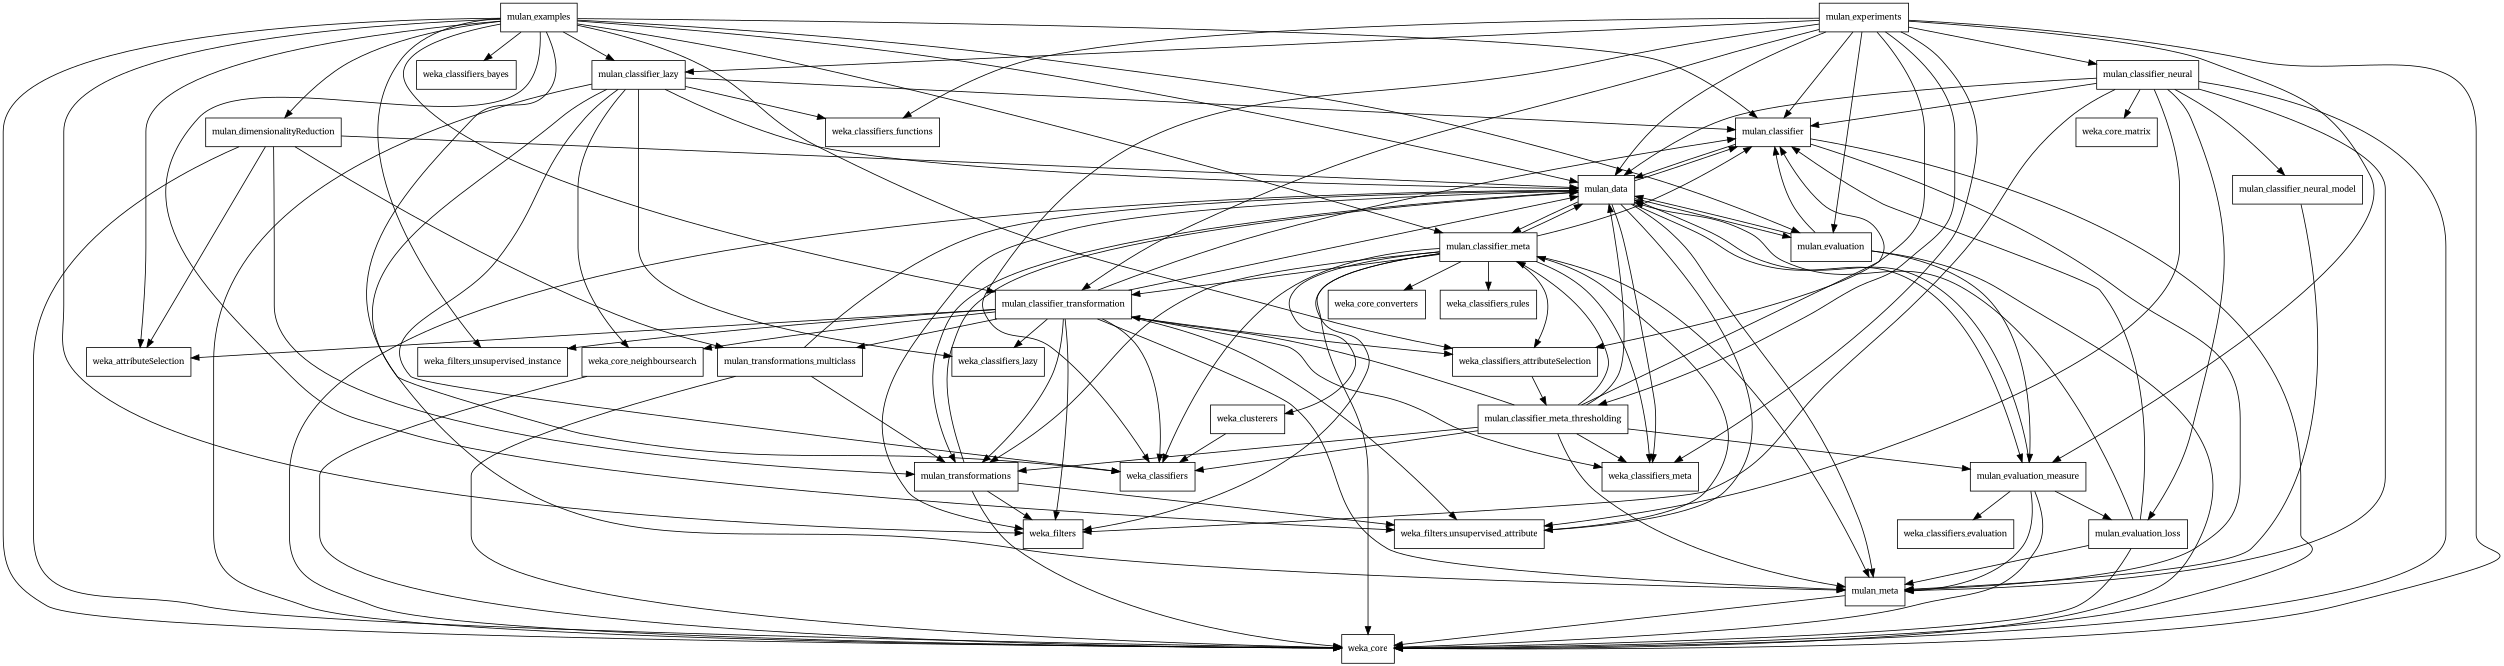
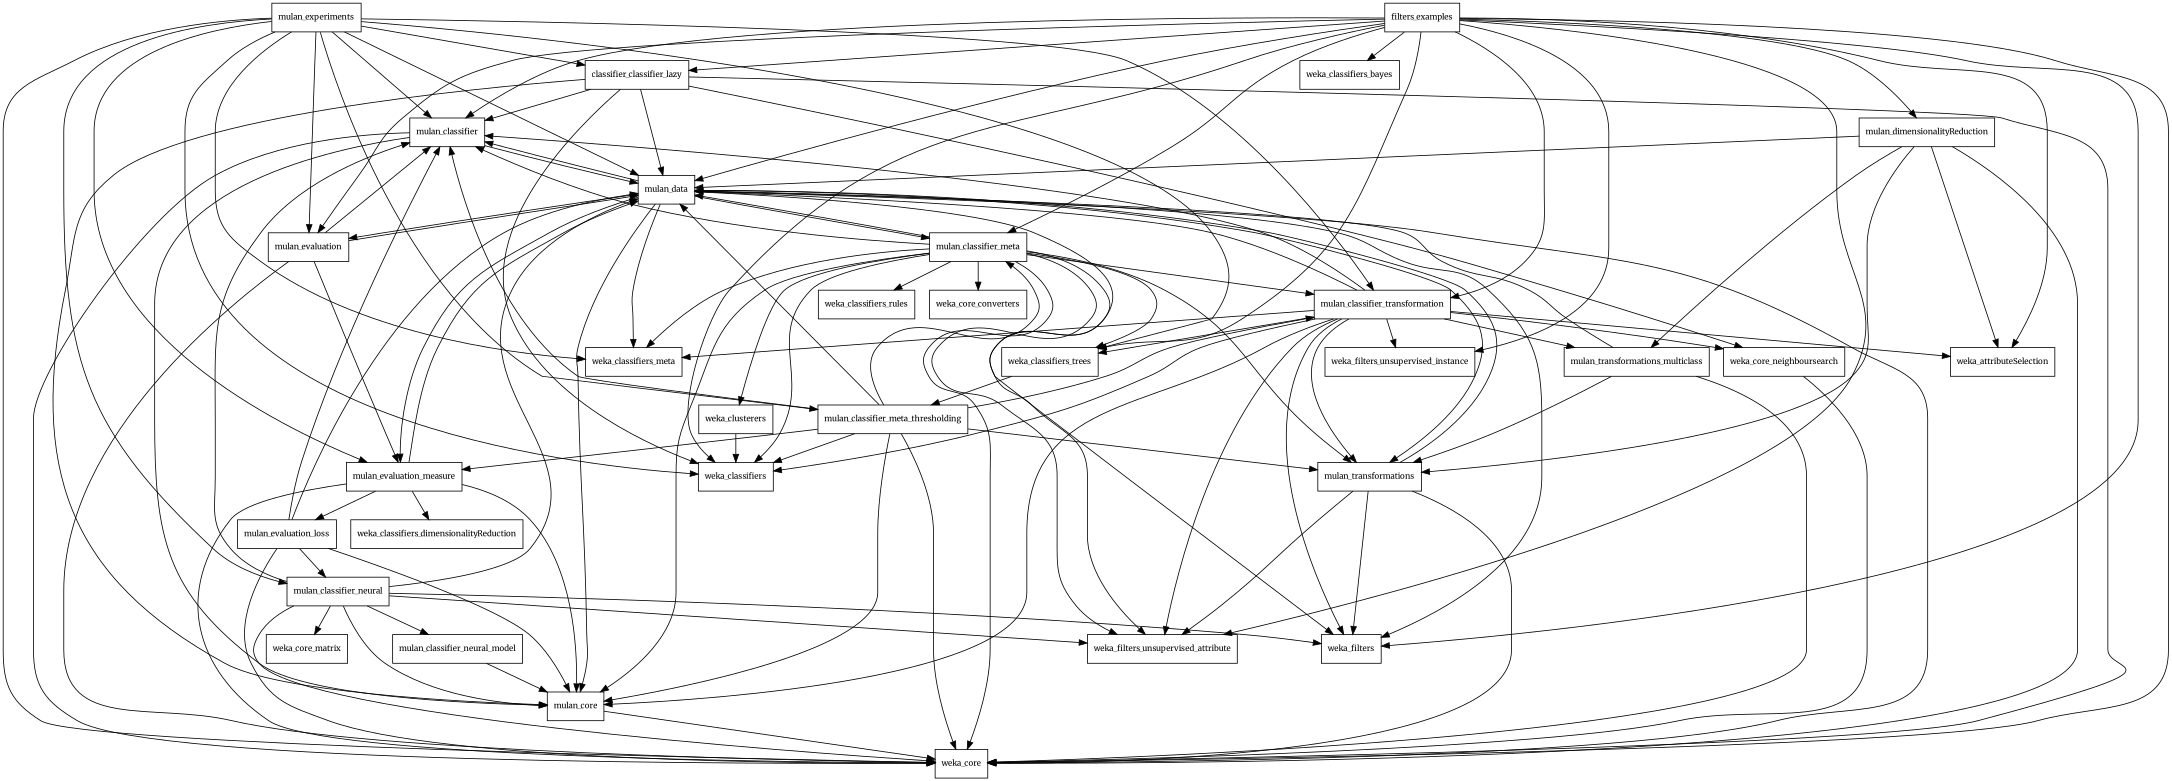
(539, 18) -> (1422, 18)
(639, 75) -> (637, 75)
(883, 132) -> none
(2221, 301) -> (310, 560)
(998, 362) -> none
(1525, 362) -> (1050, 362)
(1725, 419) -> (940, 380)
(1598, 446) -> (934, 586)
(1956, 534) -> (437, 534)
(1875, 592) -> (576, 706)
